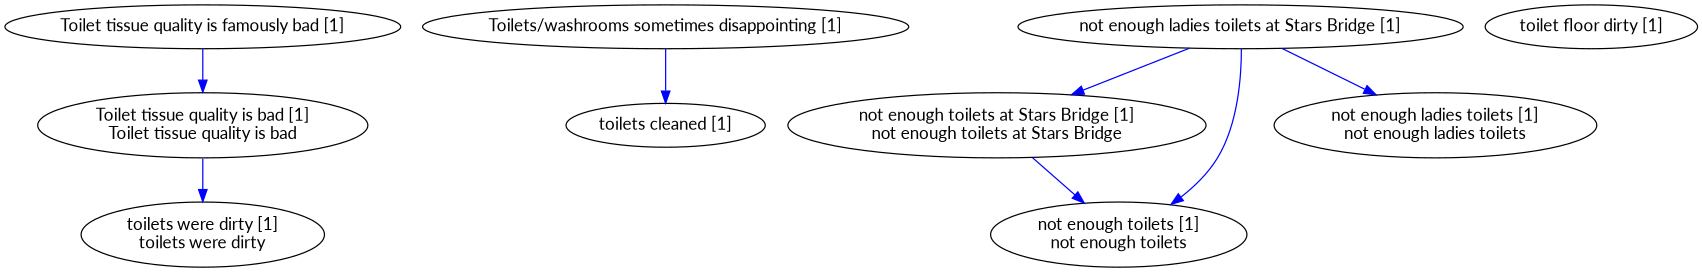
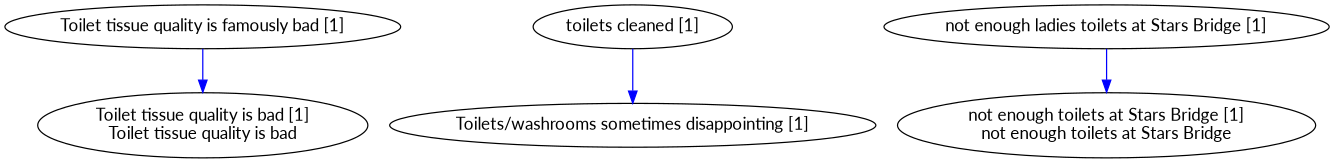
(1591, 27) -> none
(666, 70) -> (633, 70)
(1435, 125) -> none
(203, 235) -> none
(1119, 235) -> none
